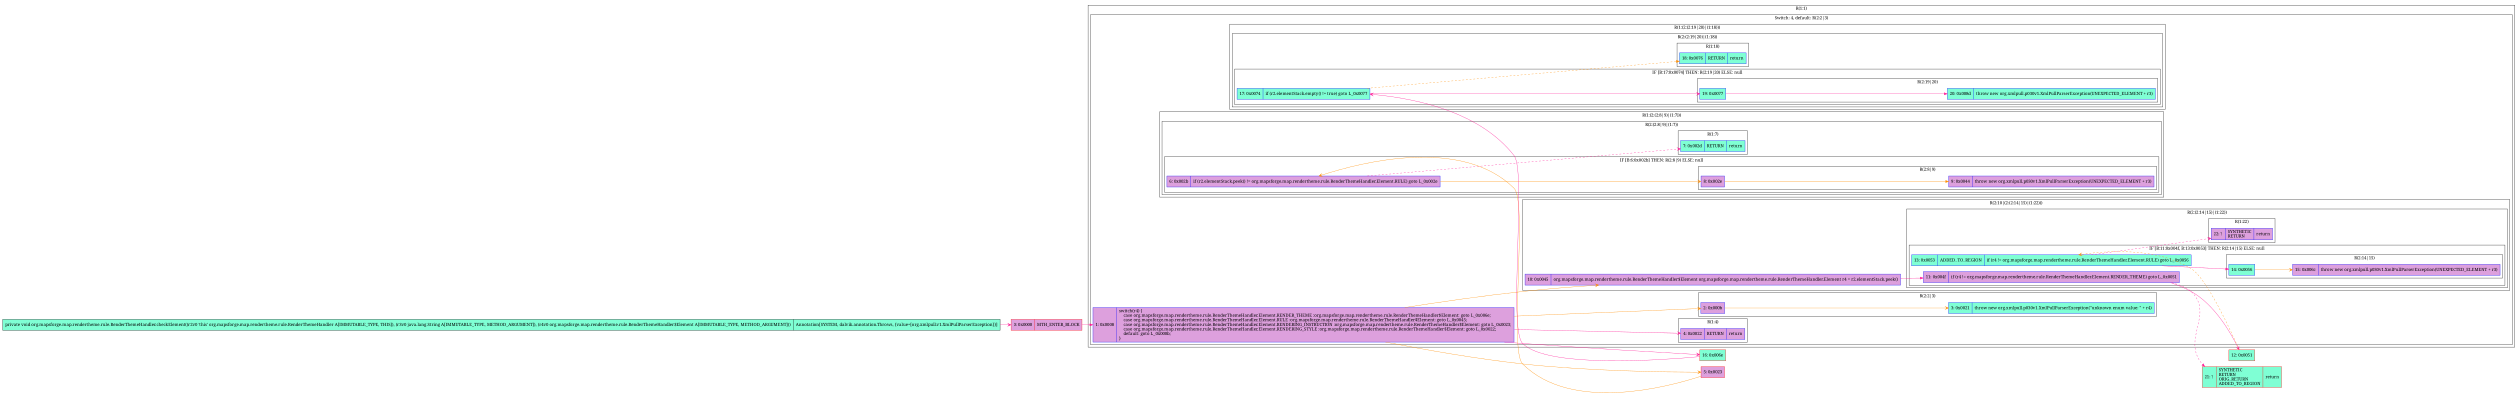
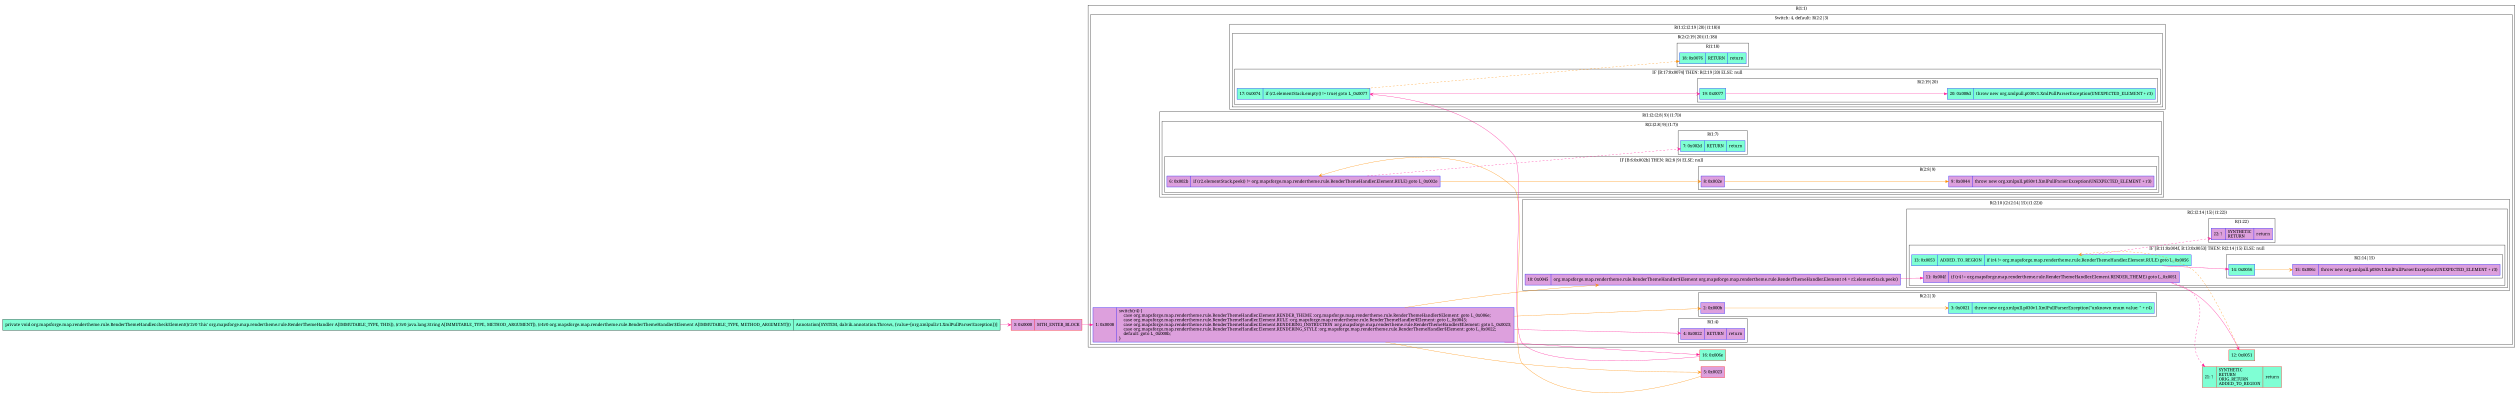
(1605, 349) -> (1605, 349)
